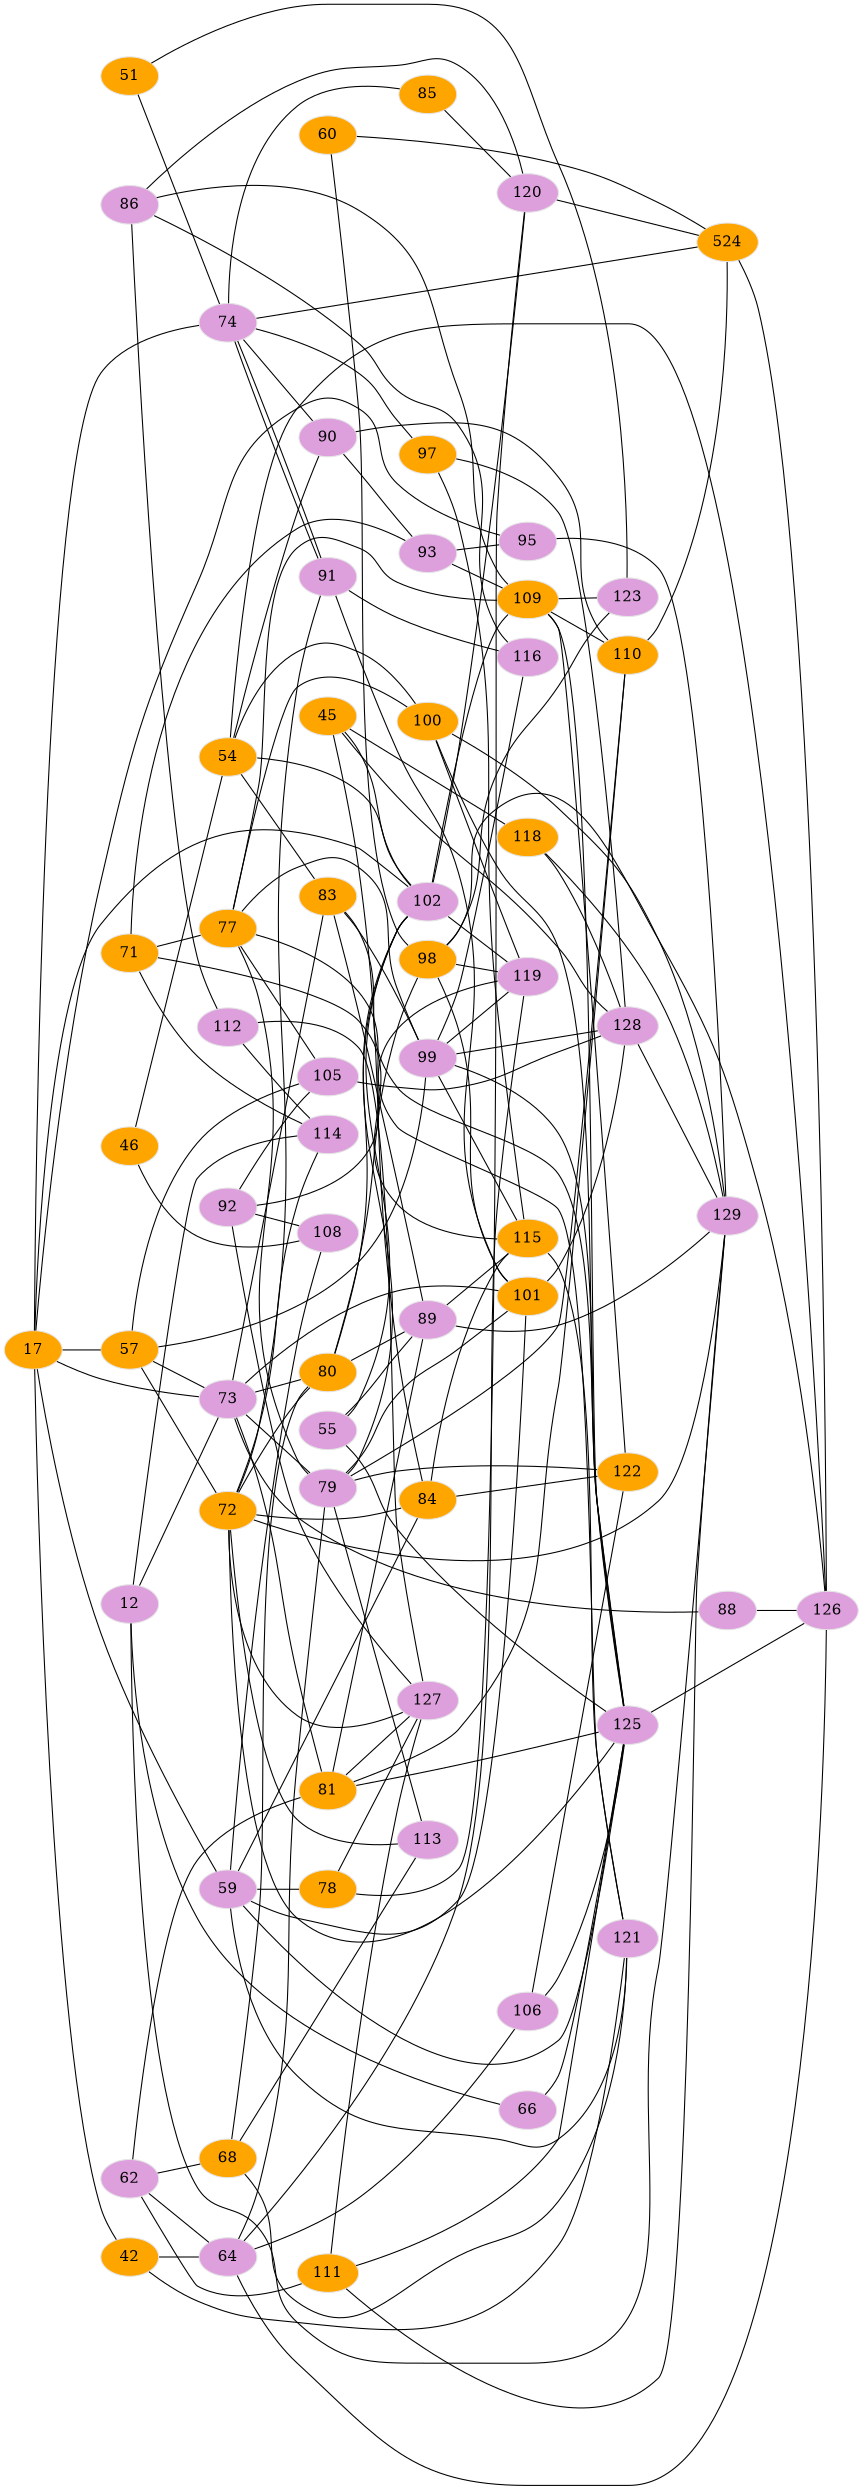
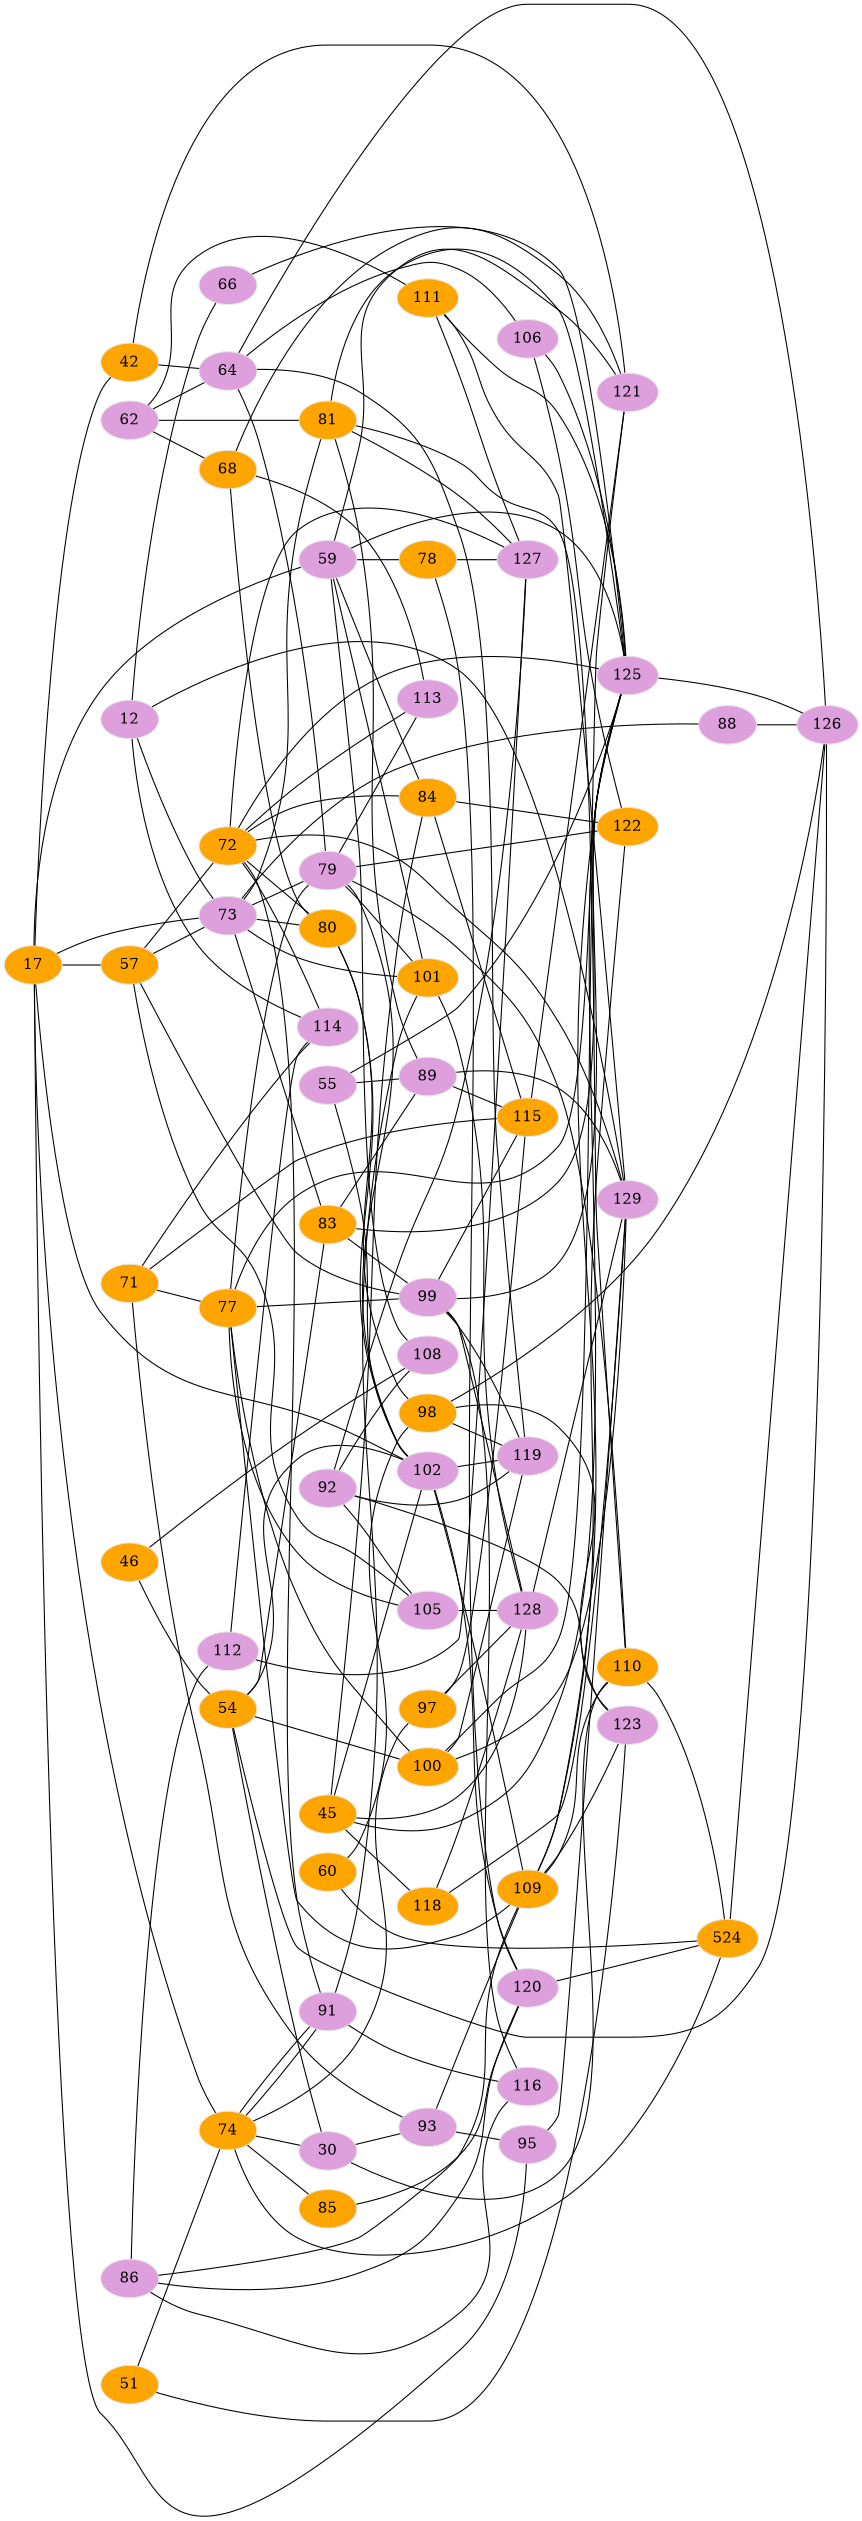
(228, 323) -> (228, 2131)
(328, 437) -> (328, 2151)
(471, 1131) -> none
none -> (595, 1333)
(369, 1351) -> none
none -> (525, 1559)
